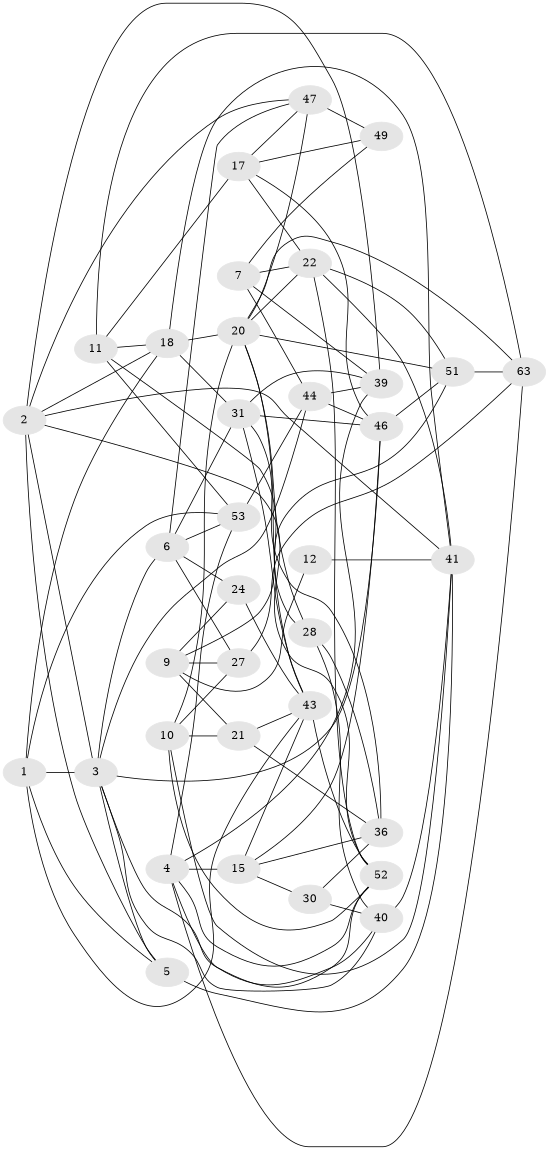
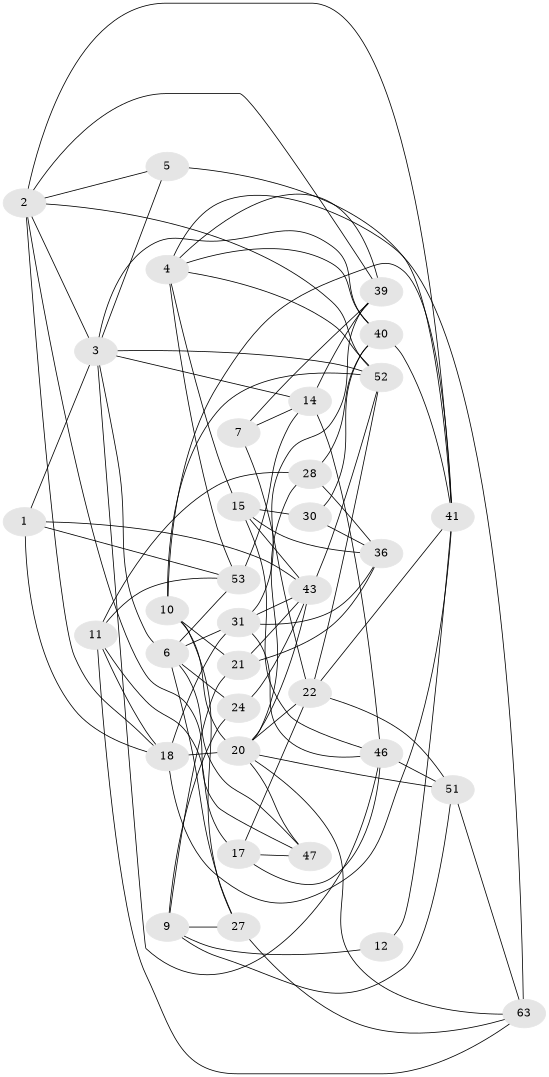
(381, 136) -> none
(310, 397) -> (310, 401)
(74, 886) -> none
